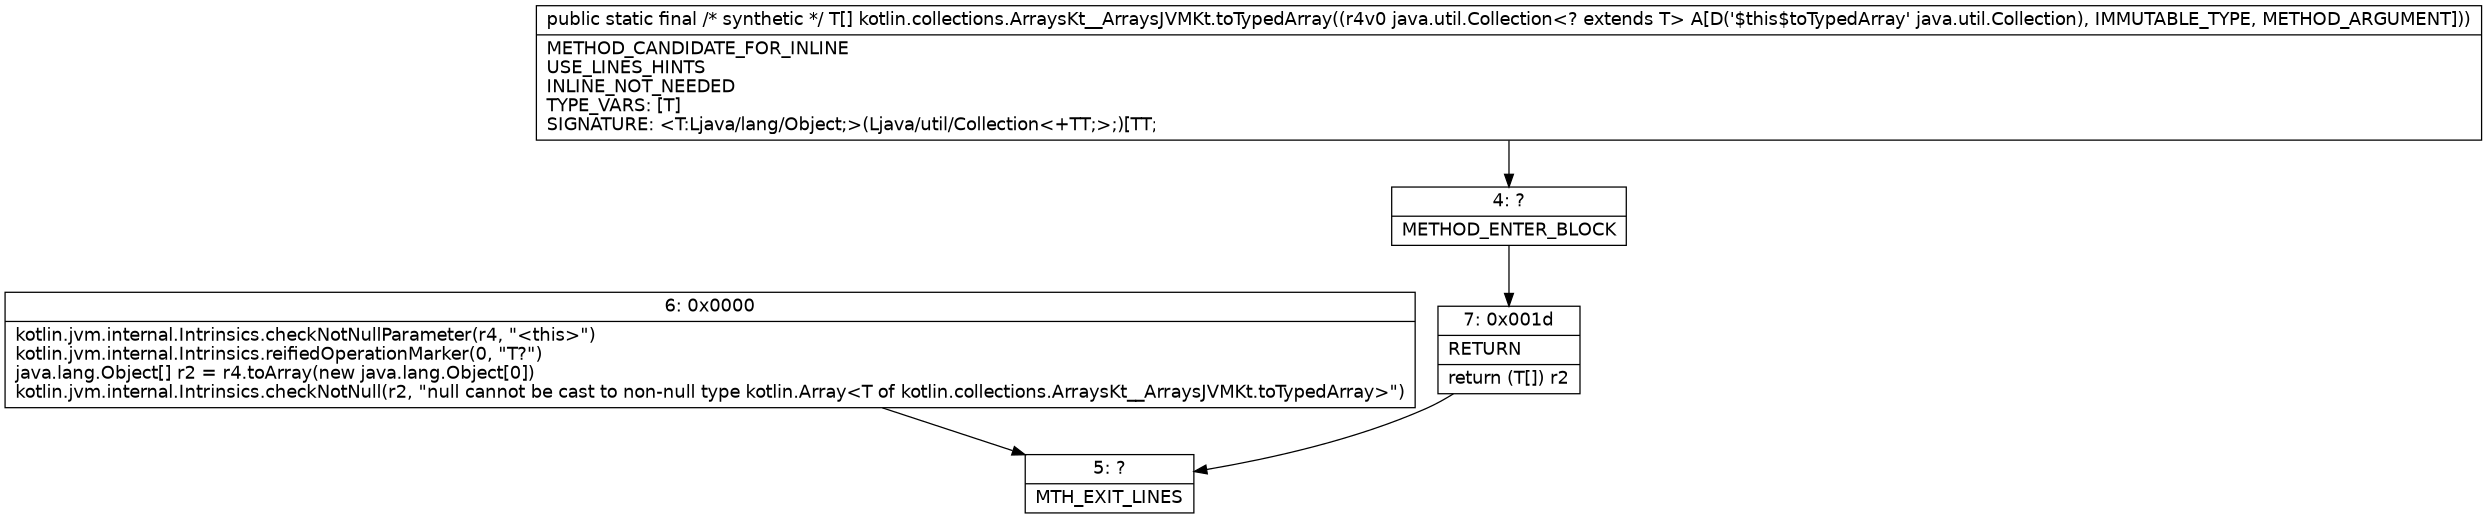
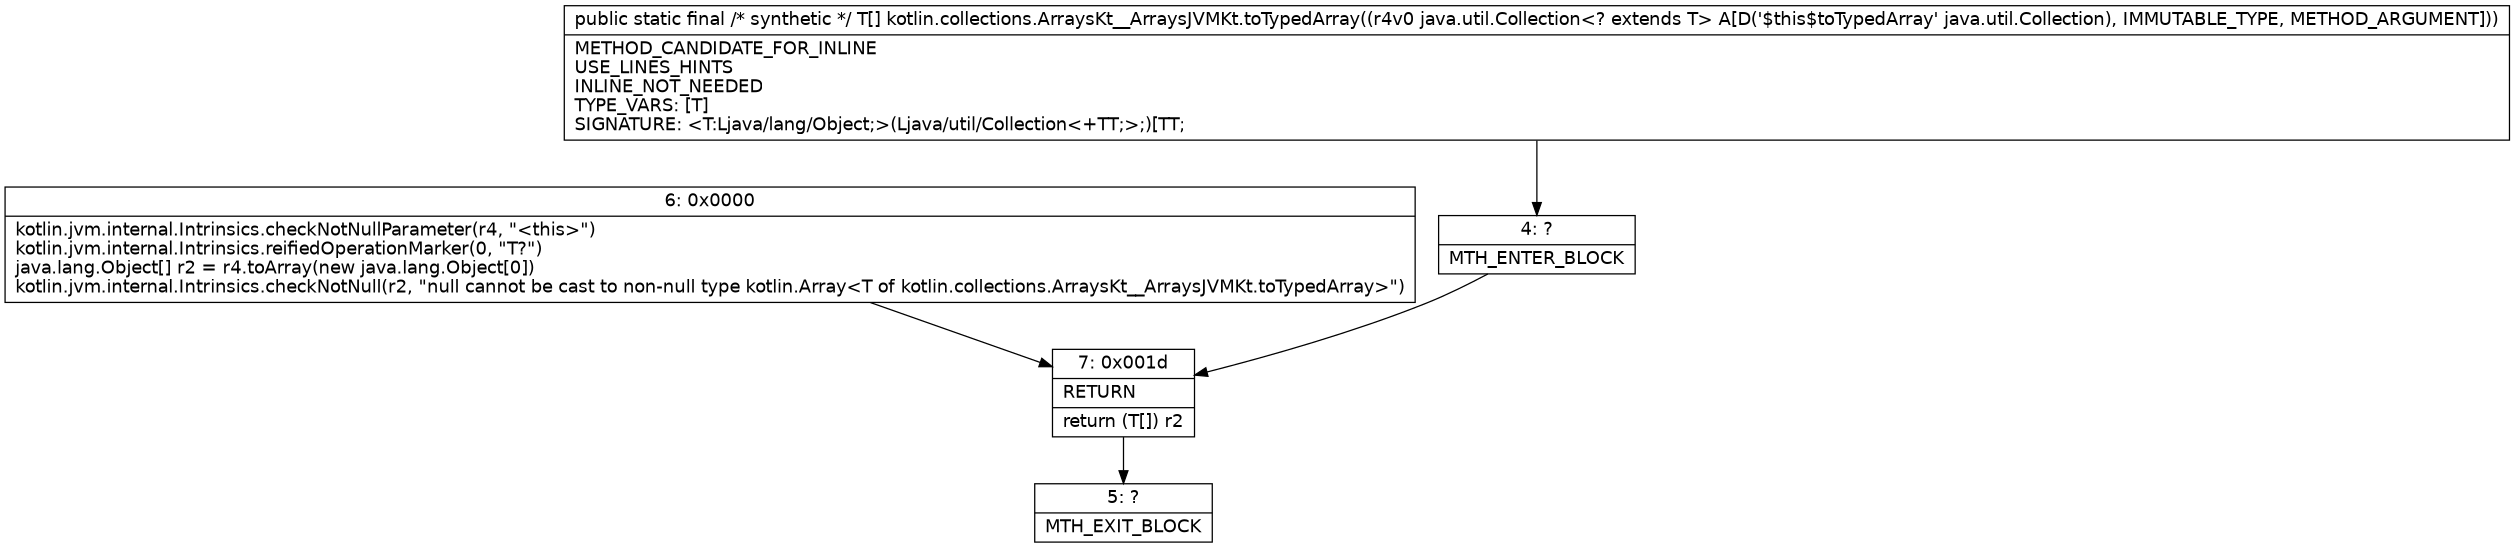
(1509, 230) -> (1537, 259)
(948, 429) -> (955, 333)
(1110, 498) -> (1123, 527)
